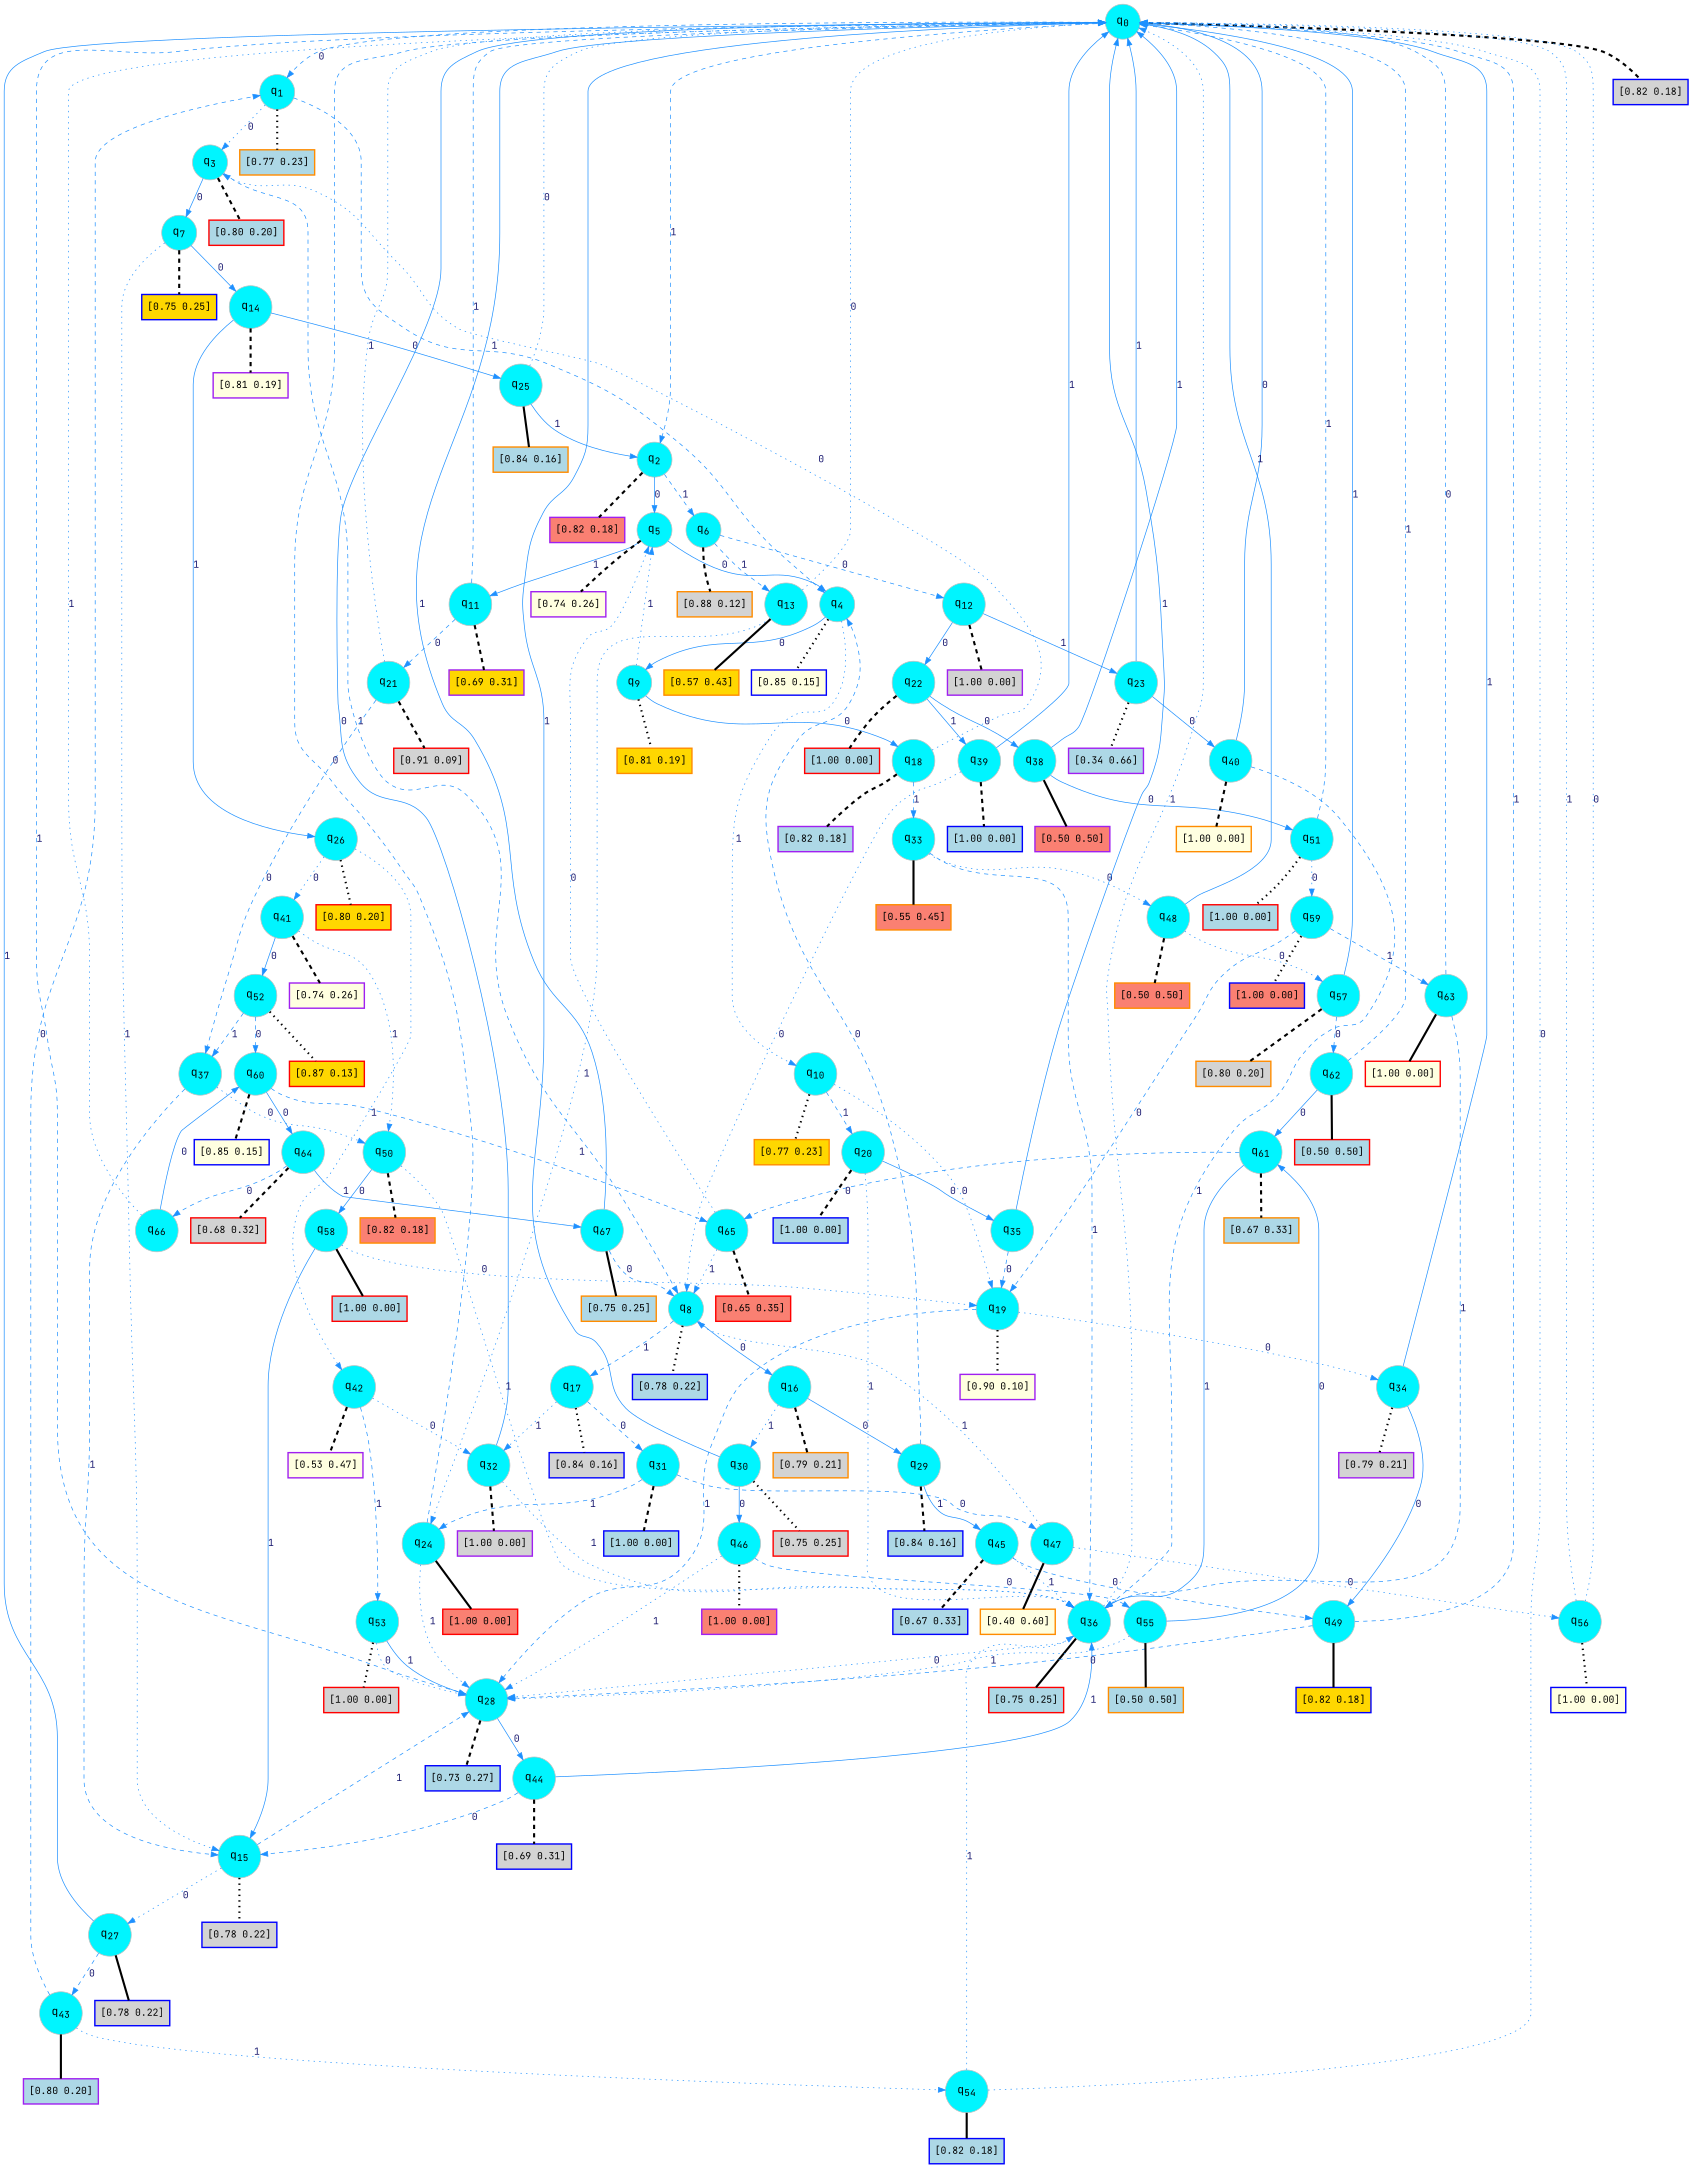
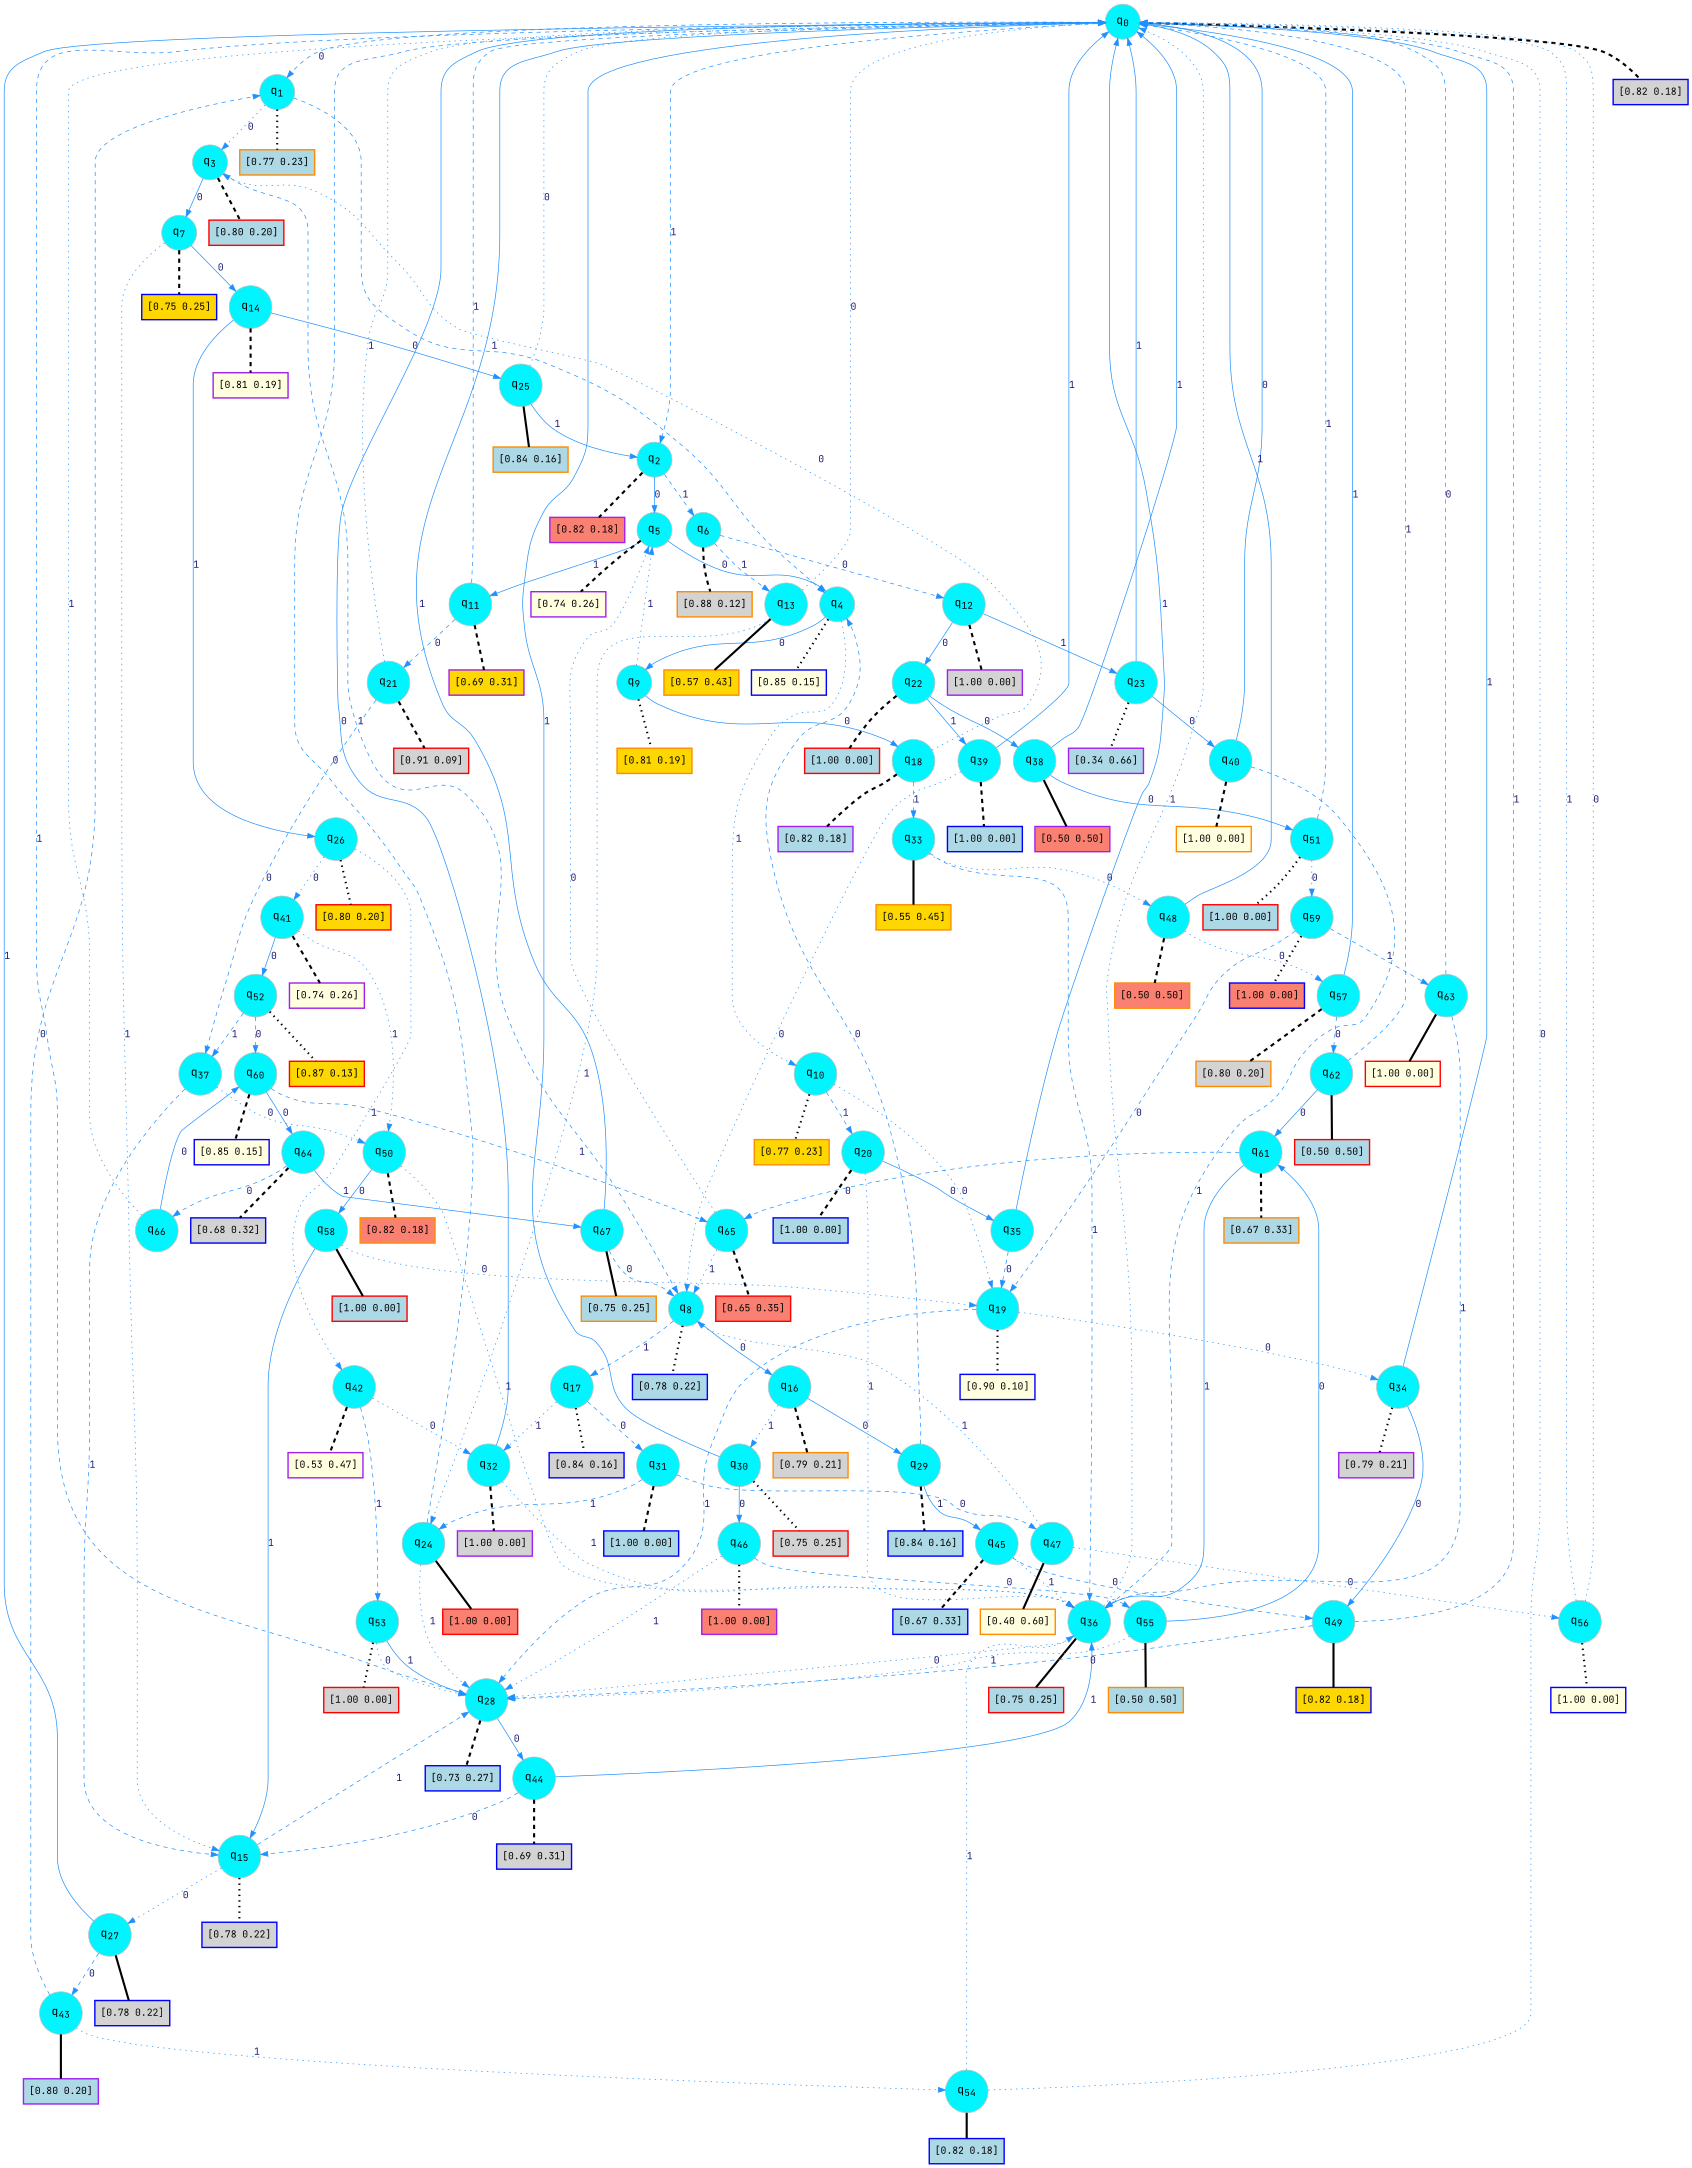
(913, 917) -> (913, 917)
(228, 1230) -> (228, 1230)
(997, 1387) -> (997, 1387)
